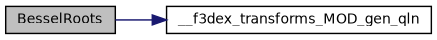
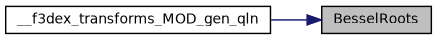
(134, 20) -> (289, 20)
